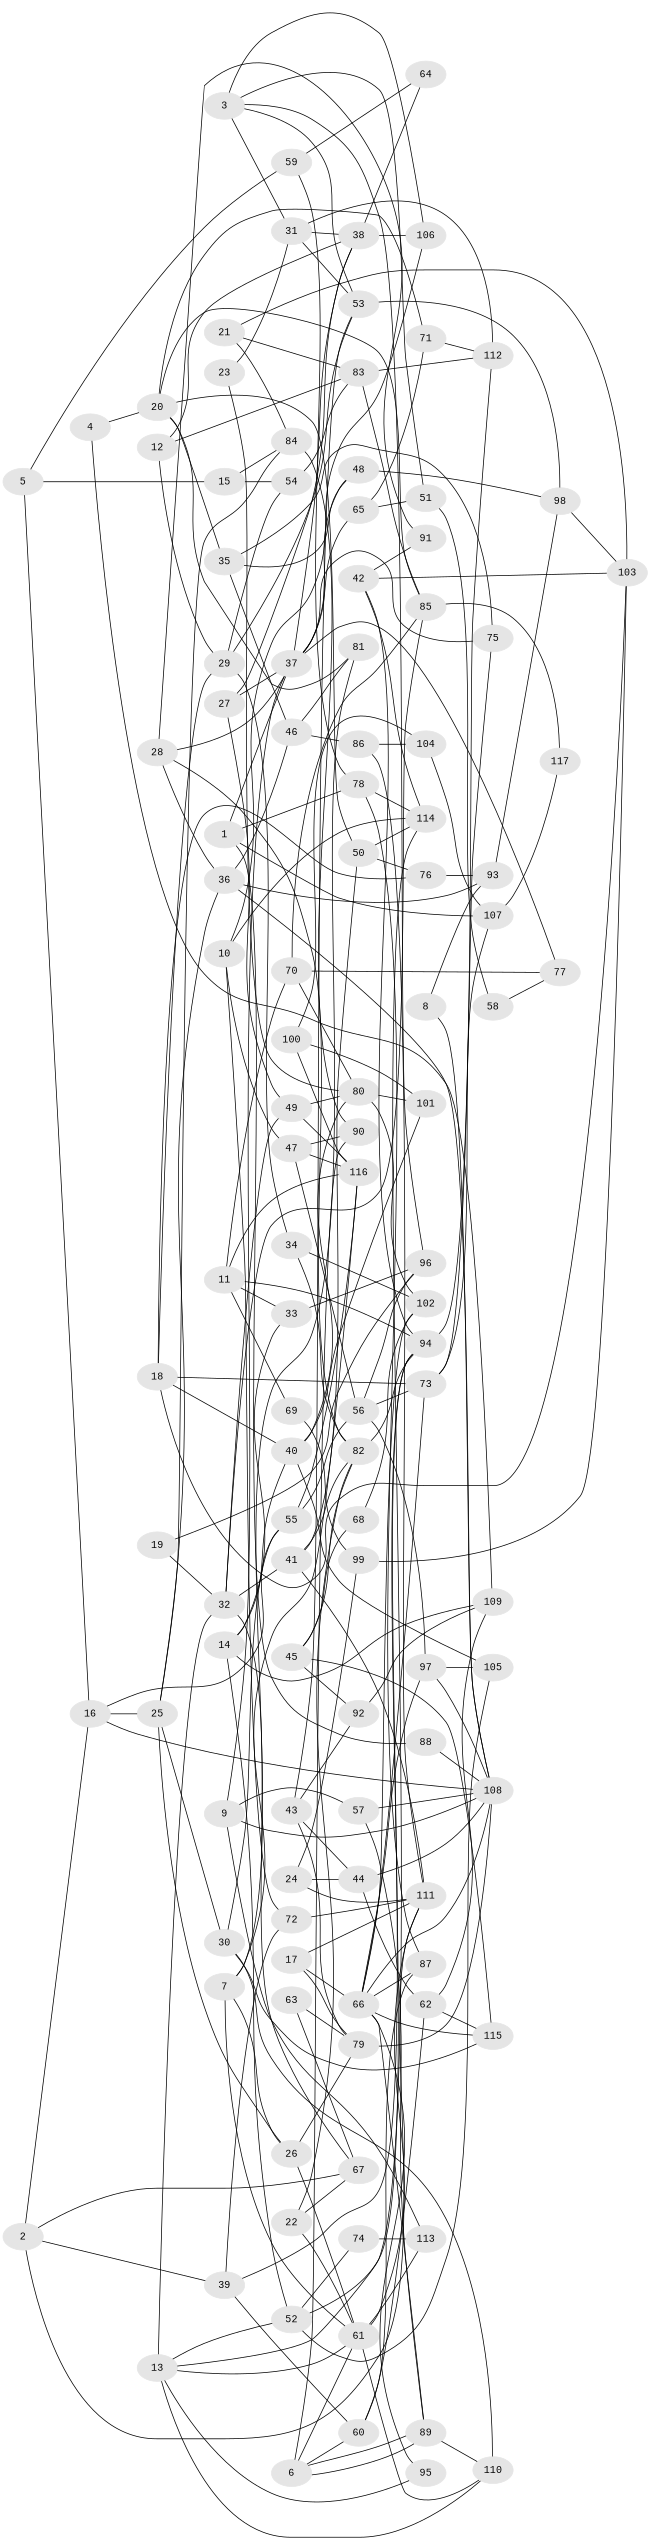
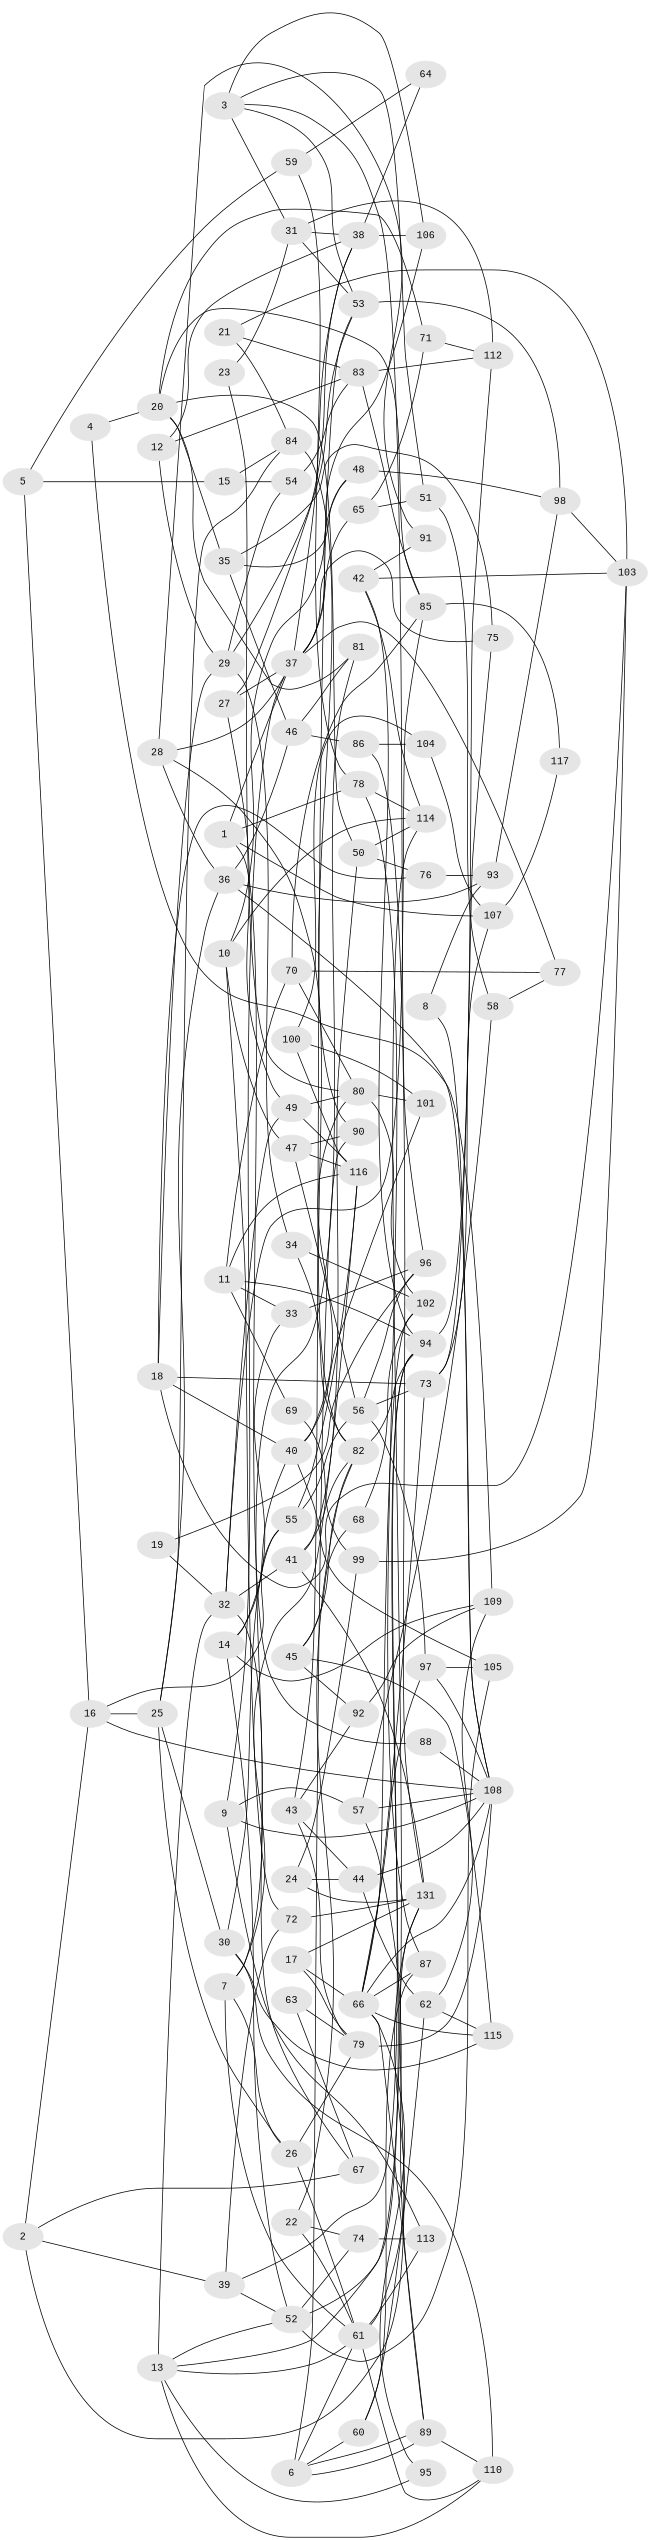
none -> (445, 1412)
(426, 1896) -> (426, 1896)
(325, 2196) -> (331, 2232)
(290, 2360) -> (258, 2302)
